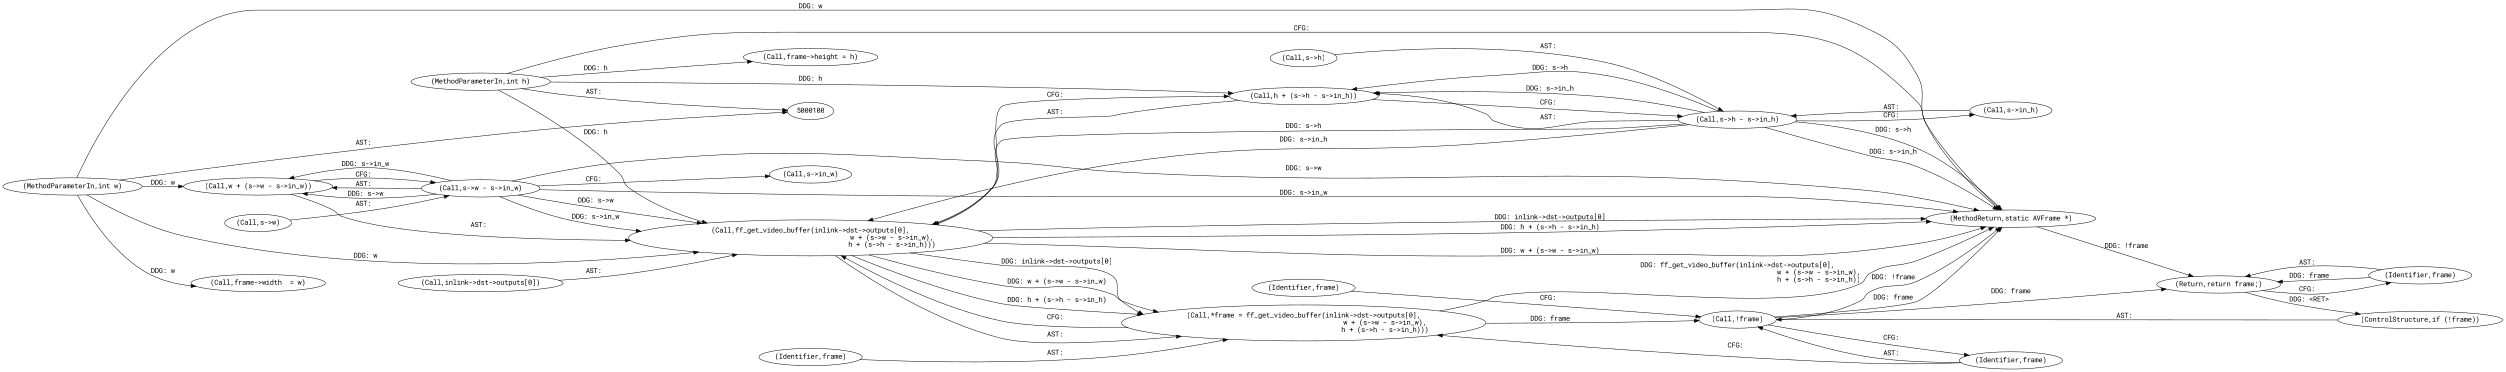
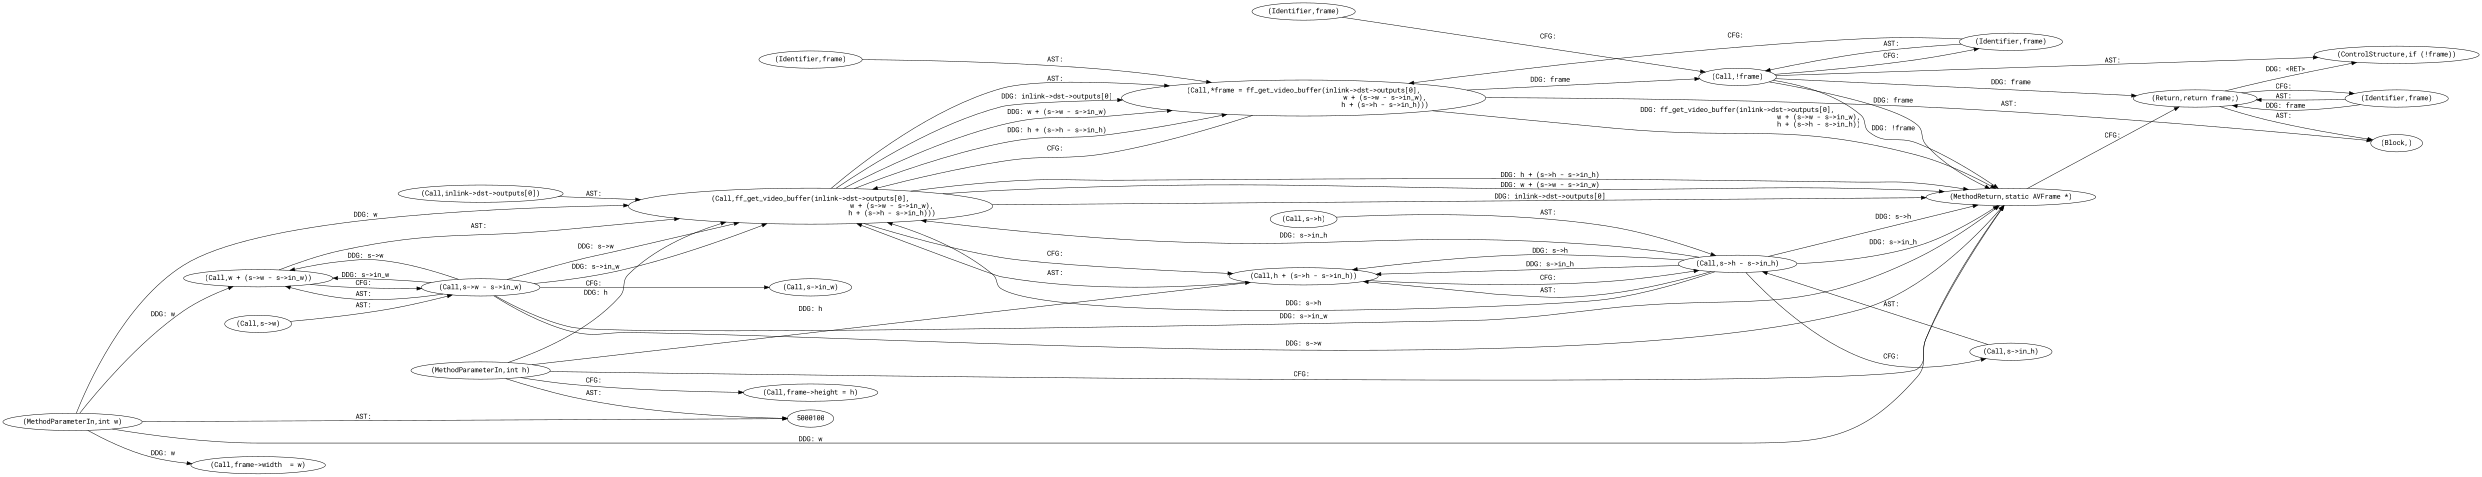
(596, 68) -> (596, 381)
none -> (2397, 143)
(2126, 246) -> (2115, 136)
(2059, 320) -> (2045, 67)
